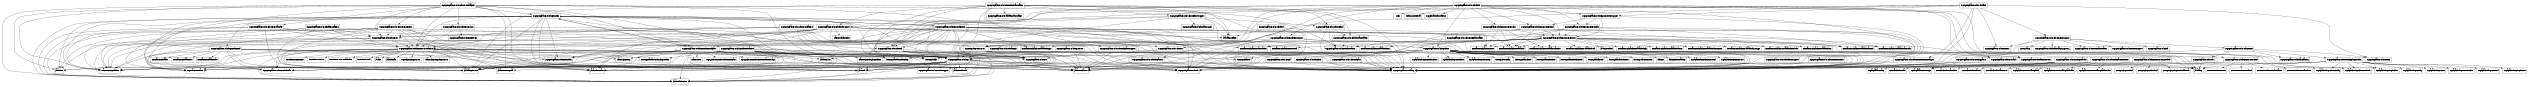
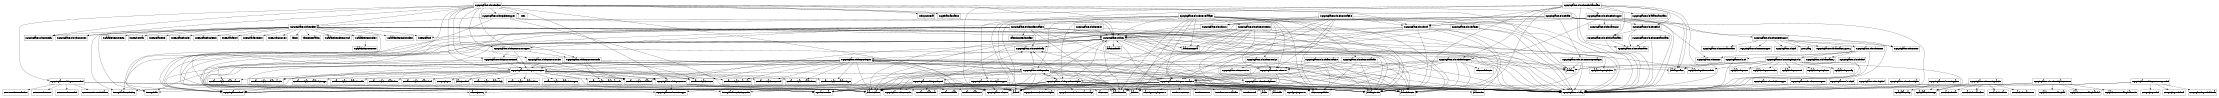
(584, 45) -> (944, 55)
(975, 49) -> (671, 82)
(1584, 54) -> (365, 43)
(2003, 60) -> (39, 38)
(506, 66) -> none
(2328, 71) -> none
(774, 80) -> (1171, 86)
none -> (444, 82)
